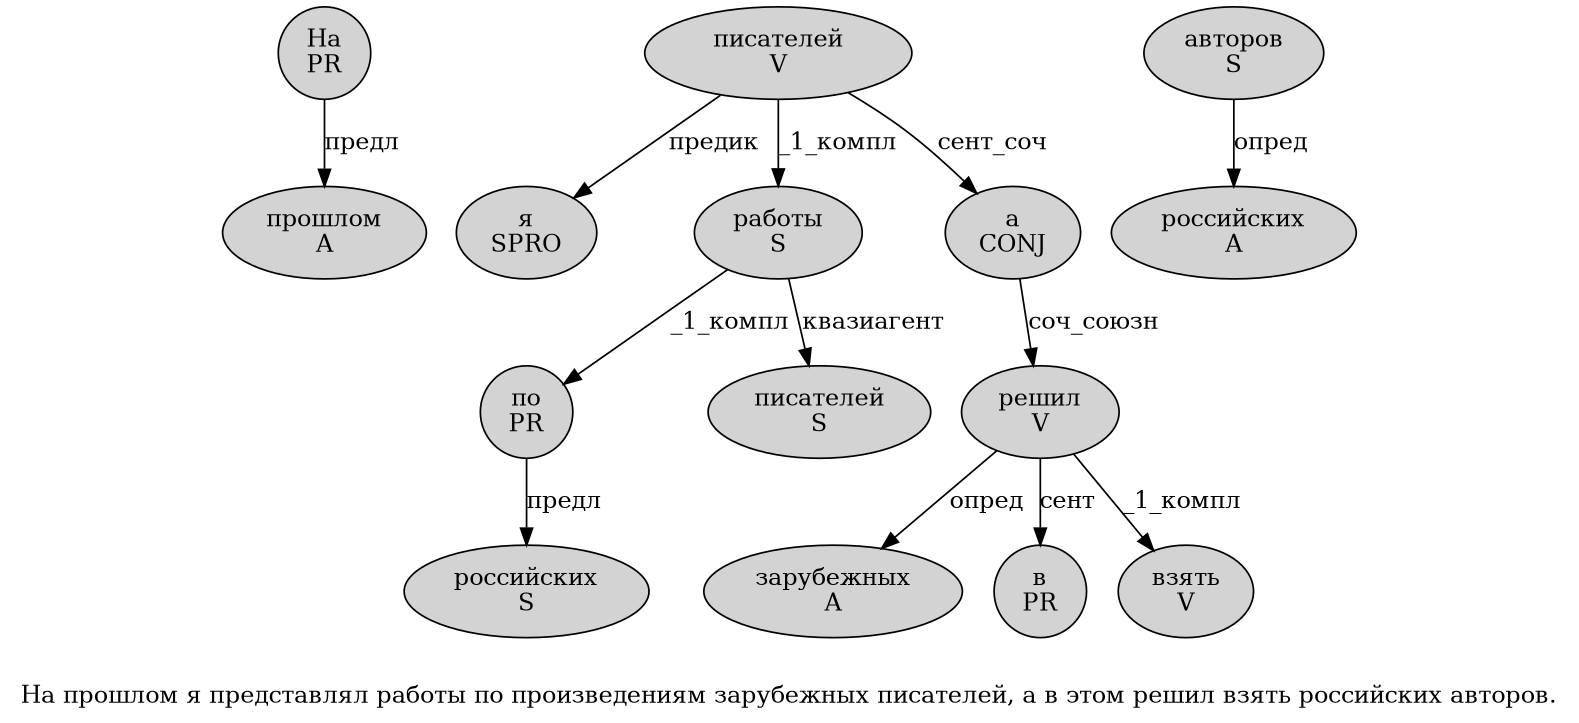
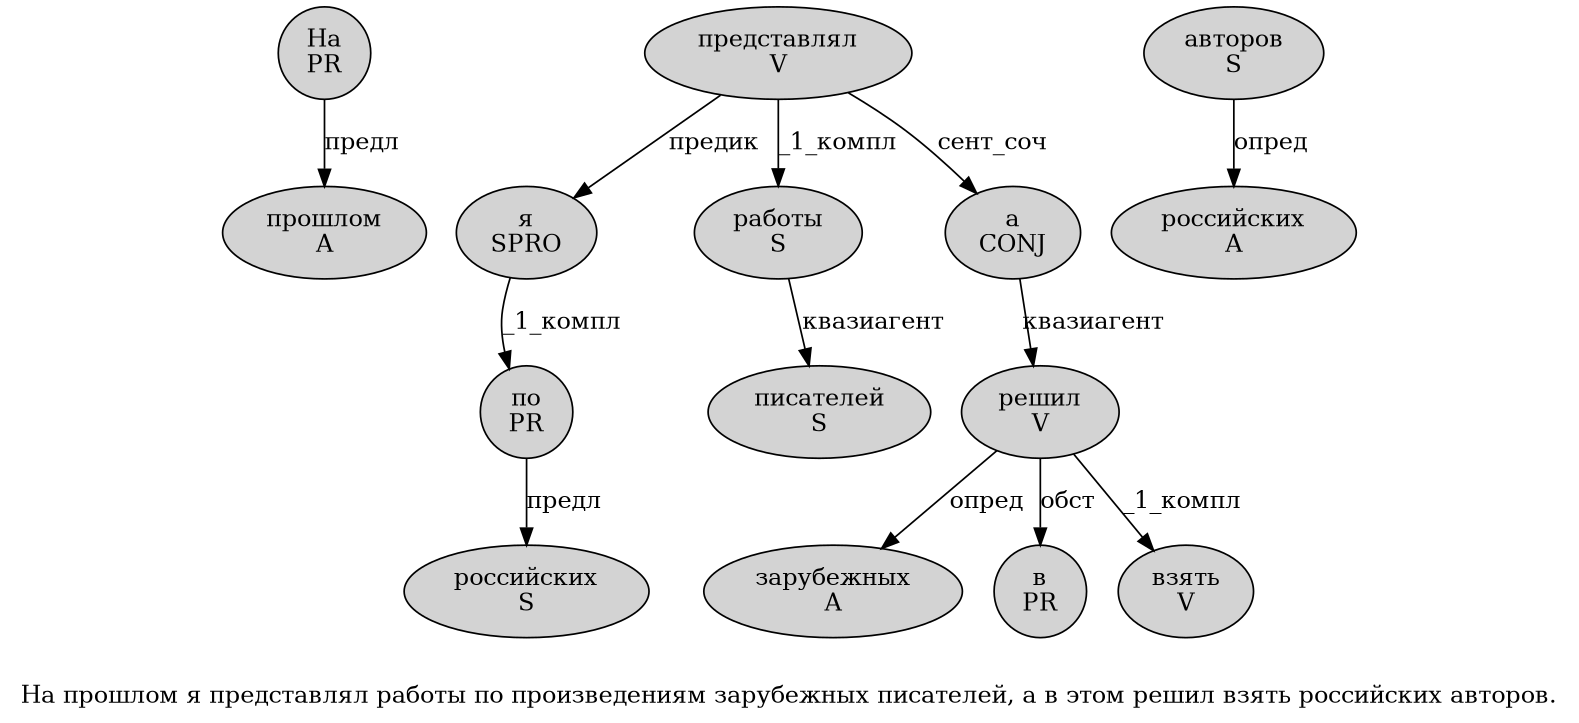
(778, 53) -> (778, 53)
(653, 322) -> (502, 314)
(1093, 322) -> (1093, 322)
(1068, 502) -> (1068, 502)
